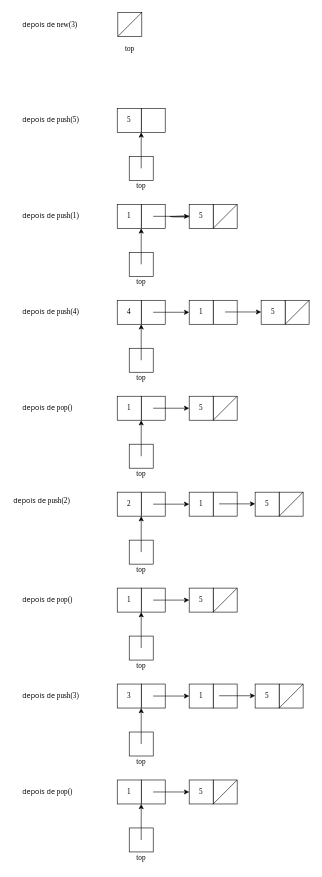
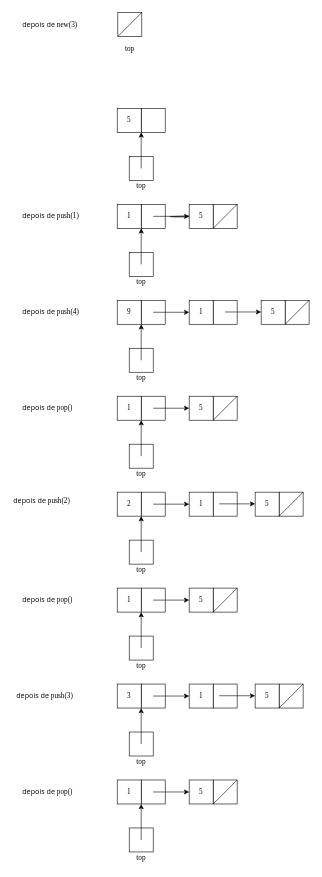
(69, 120) -> none
(129, 312) -> (129, 312)
(69, 696) -> (63, 696)
